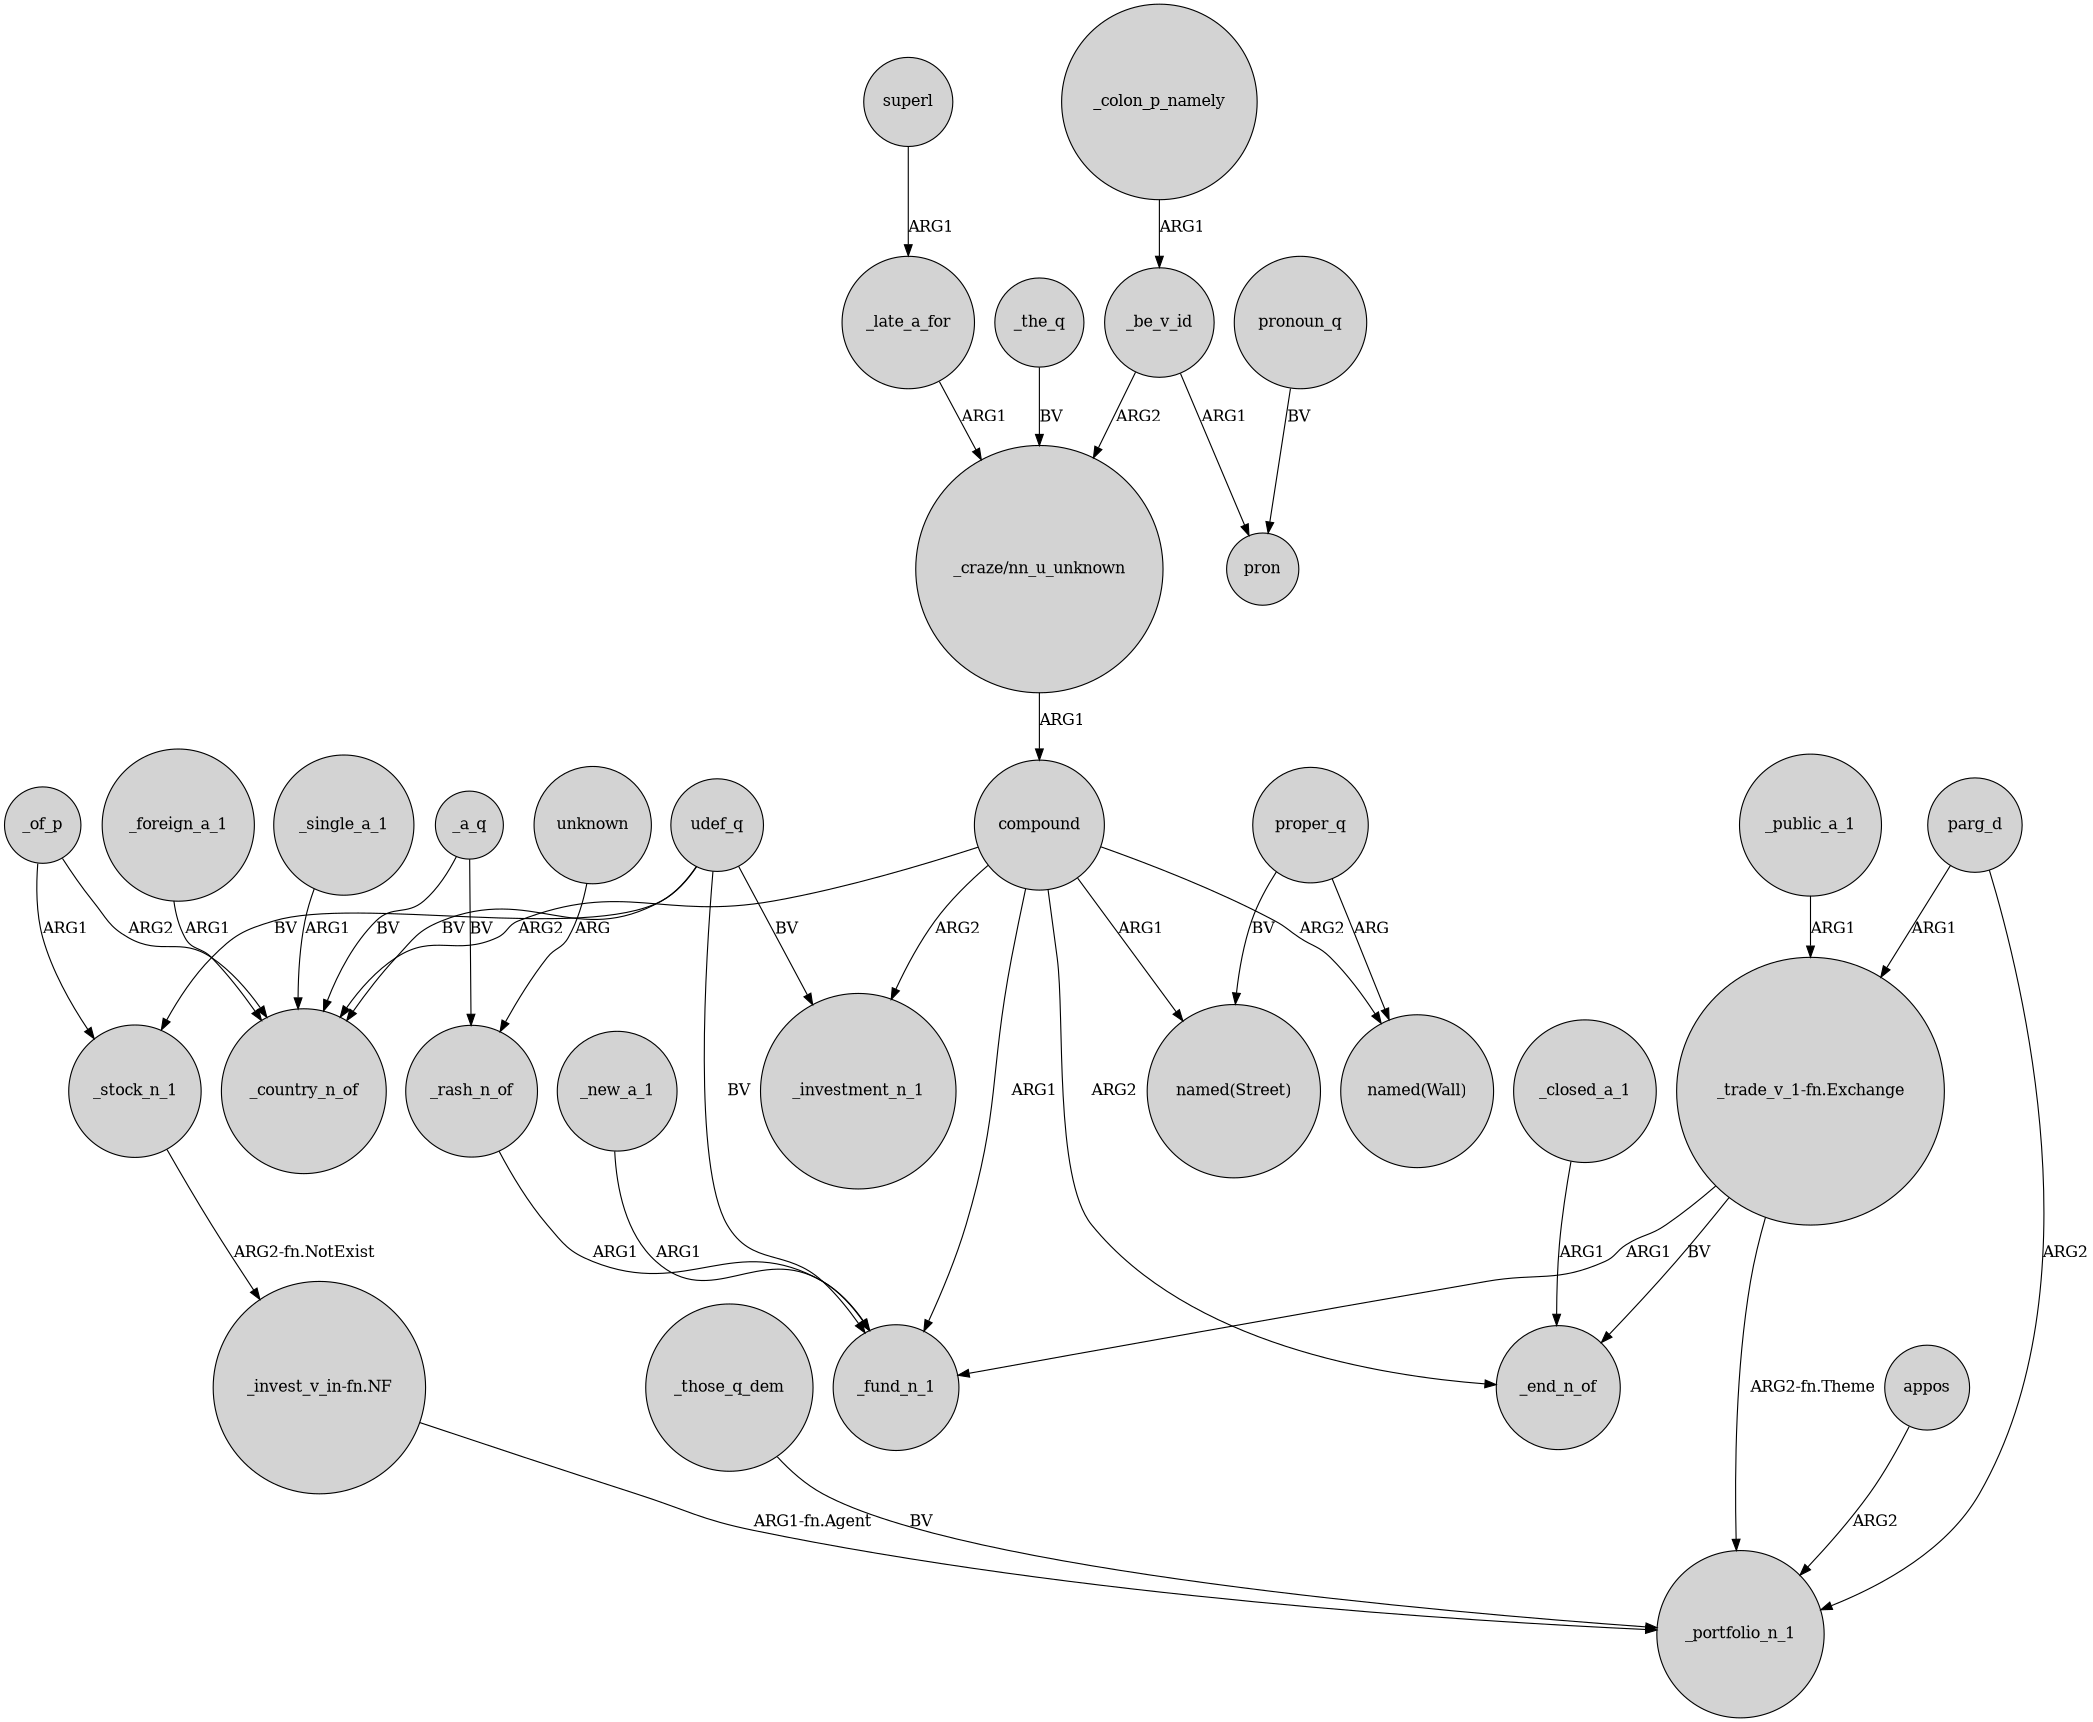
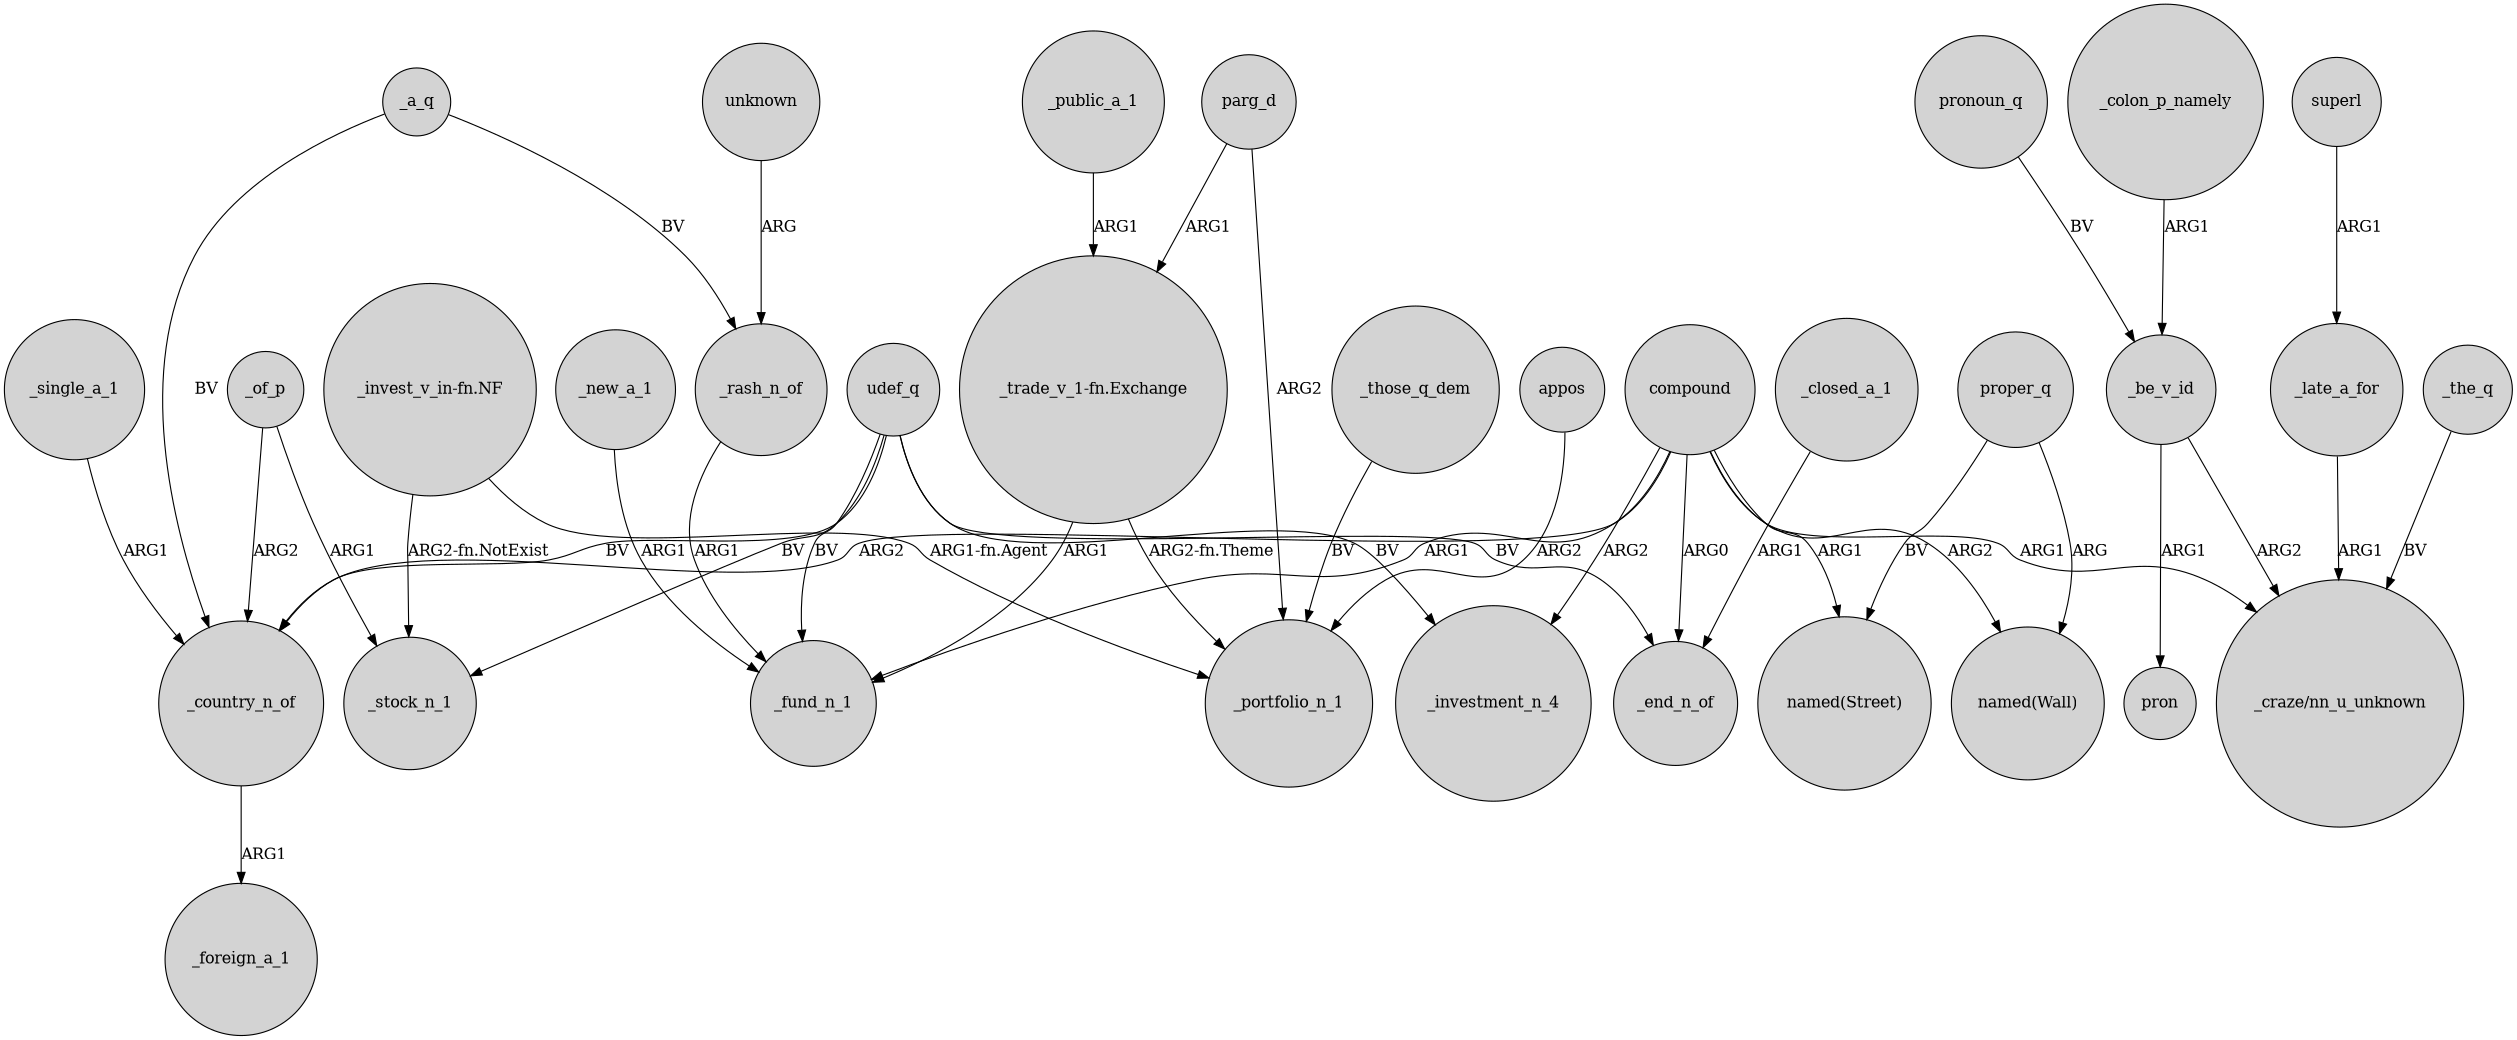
(1280, 455) -> (2075, 243)
(1039, 721) -> (1968, 538)
(187, 941) -> (241, 829)
(858, 1091) -> (1493, 703)
(1114, 1091) -> (1706, 552)
(209, 1221) -> (408, 553)
(1671, 1267) -> (1265, 537)
